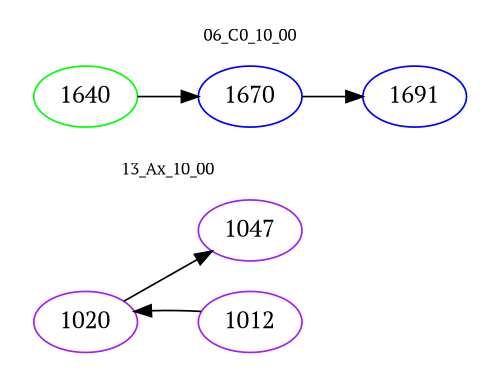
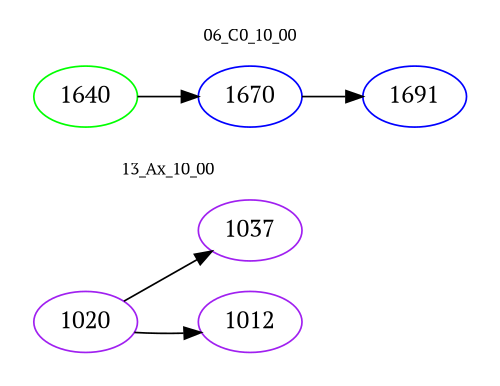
(250, 230) -> (250, 230)
(176, 311) -> (159, 333)
